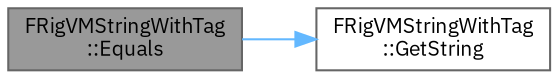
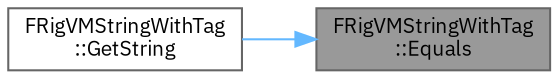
(269, 39) -> (269, 39)
